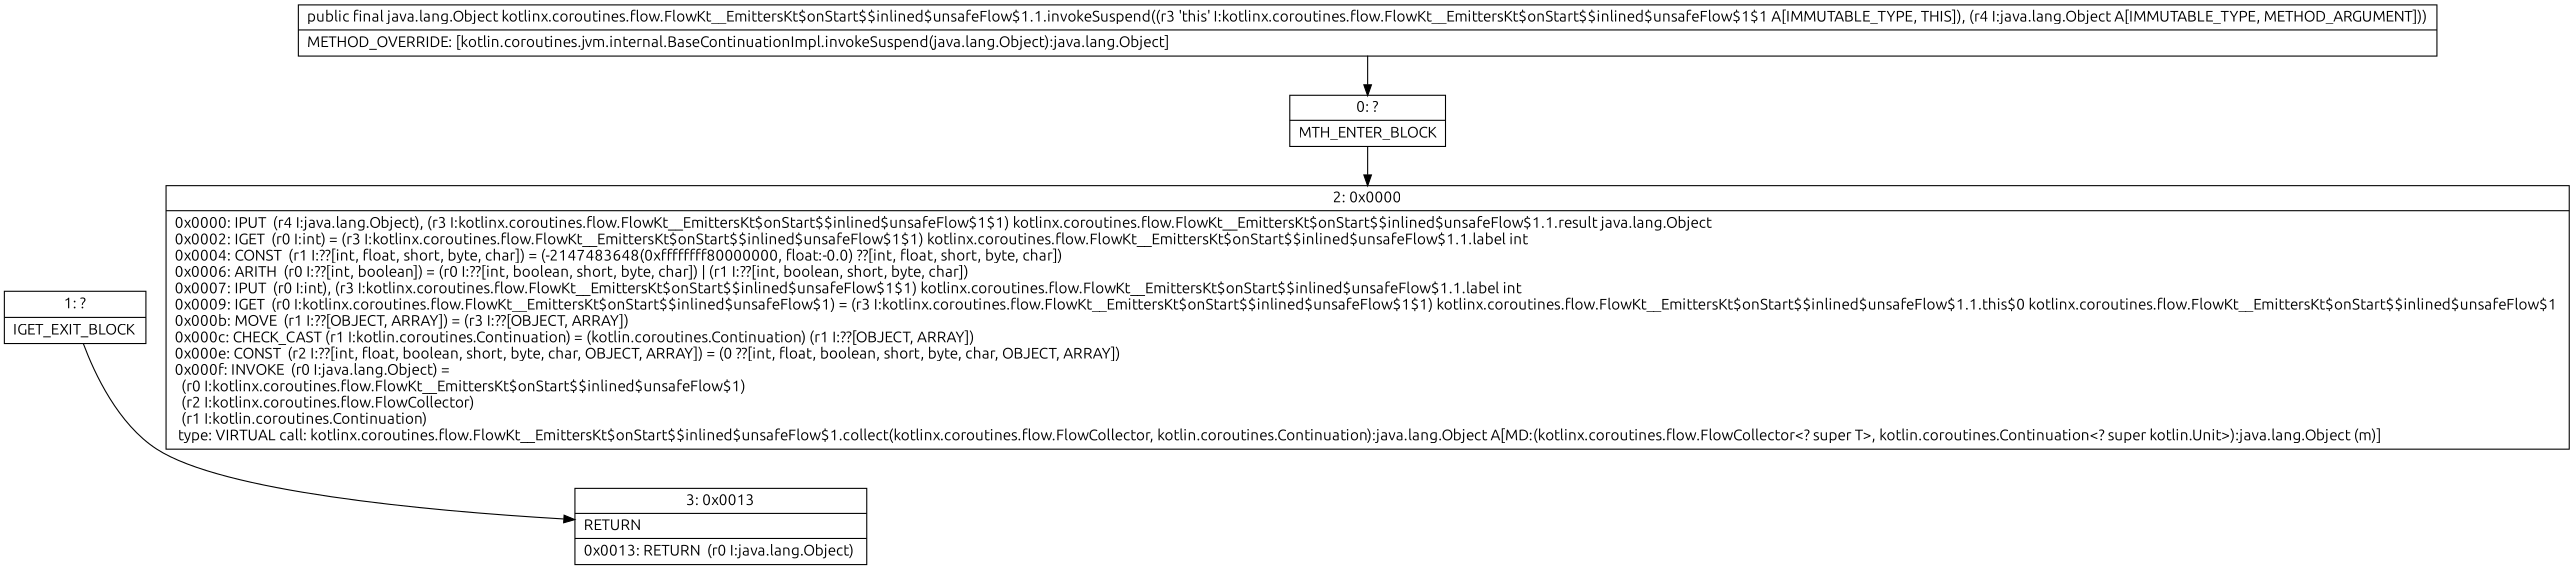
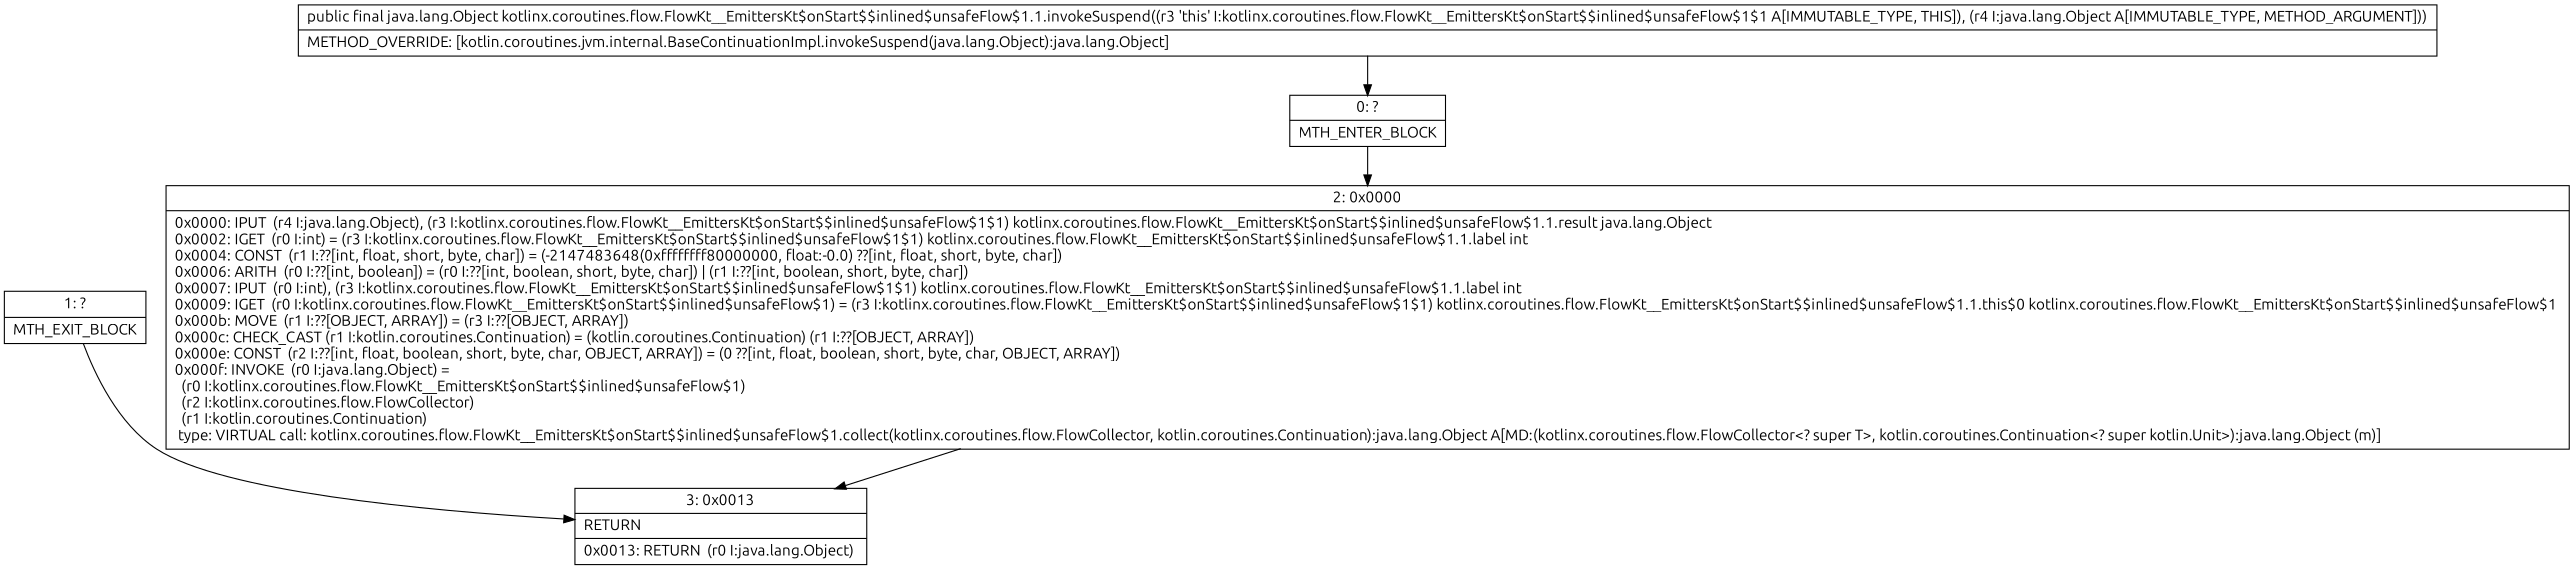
(74, 330) -> (75, 330)
none -> (903, 467)
